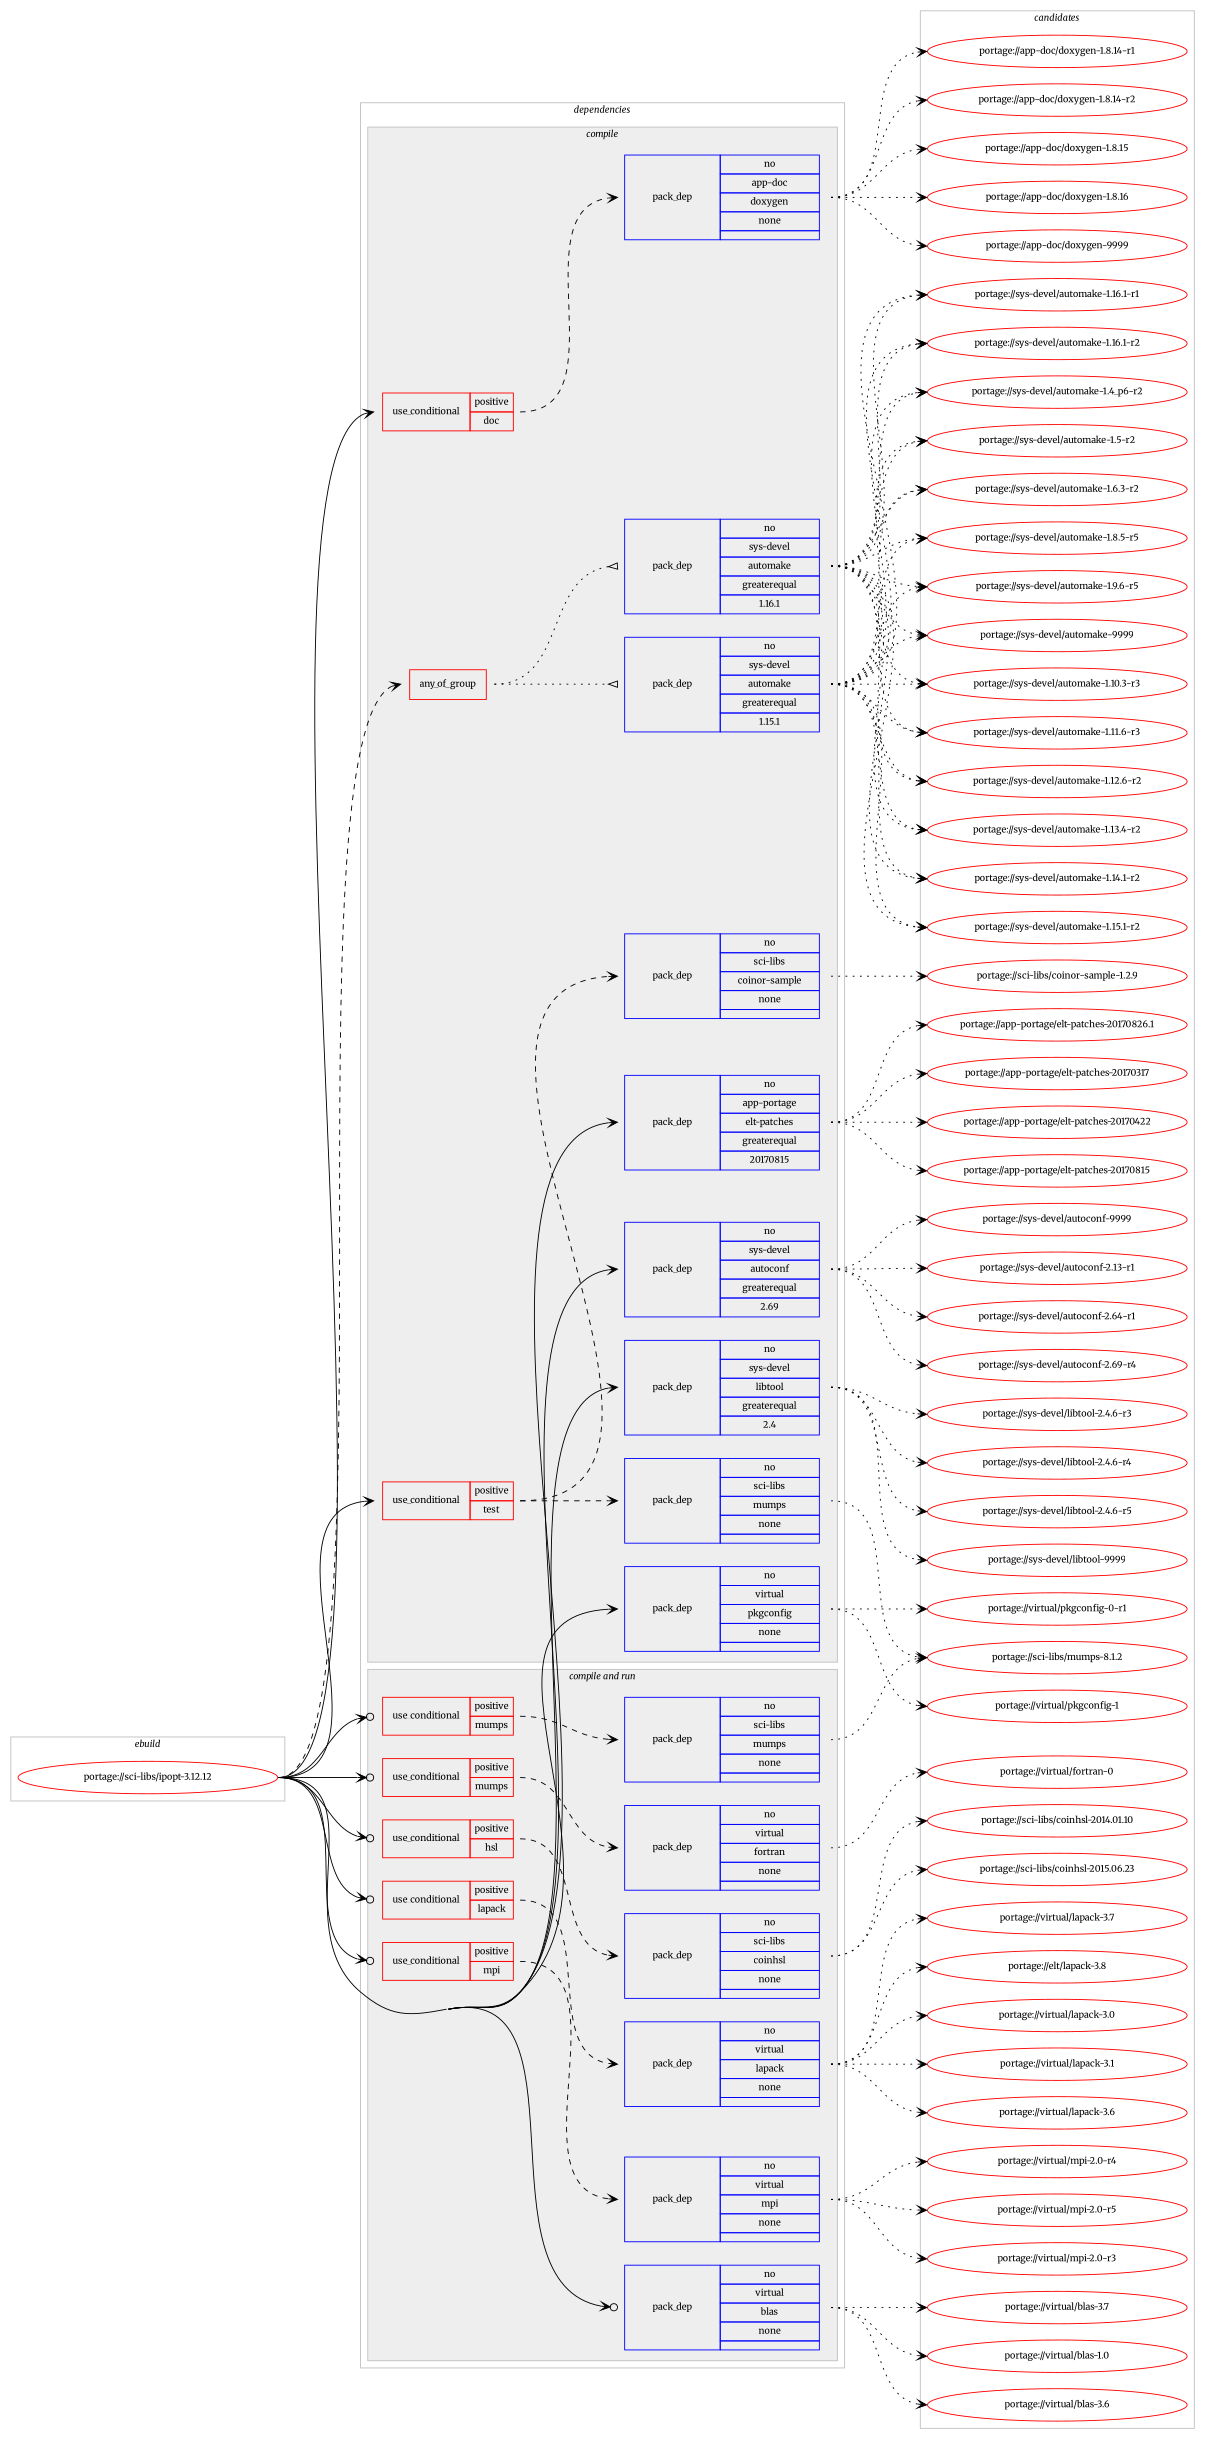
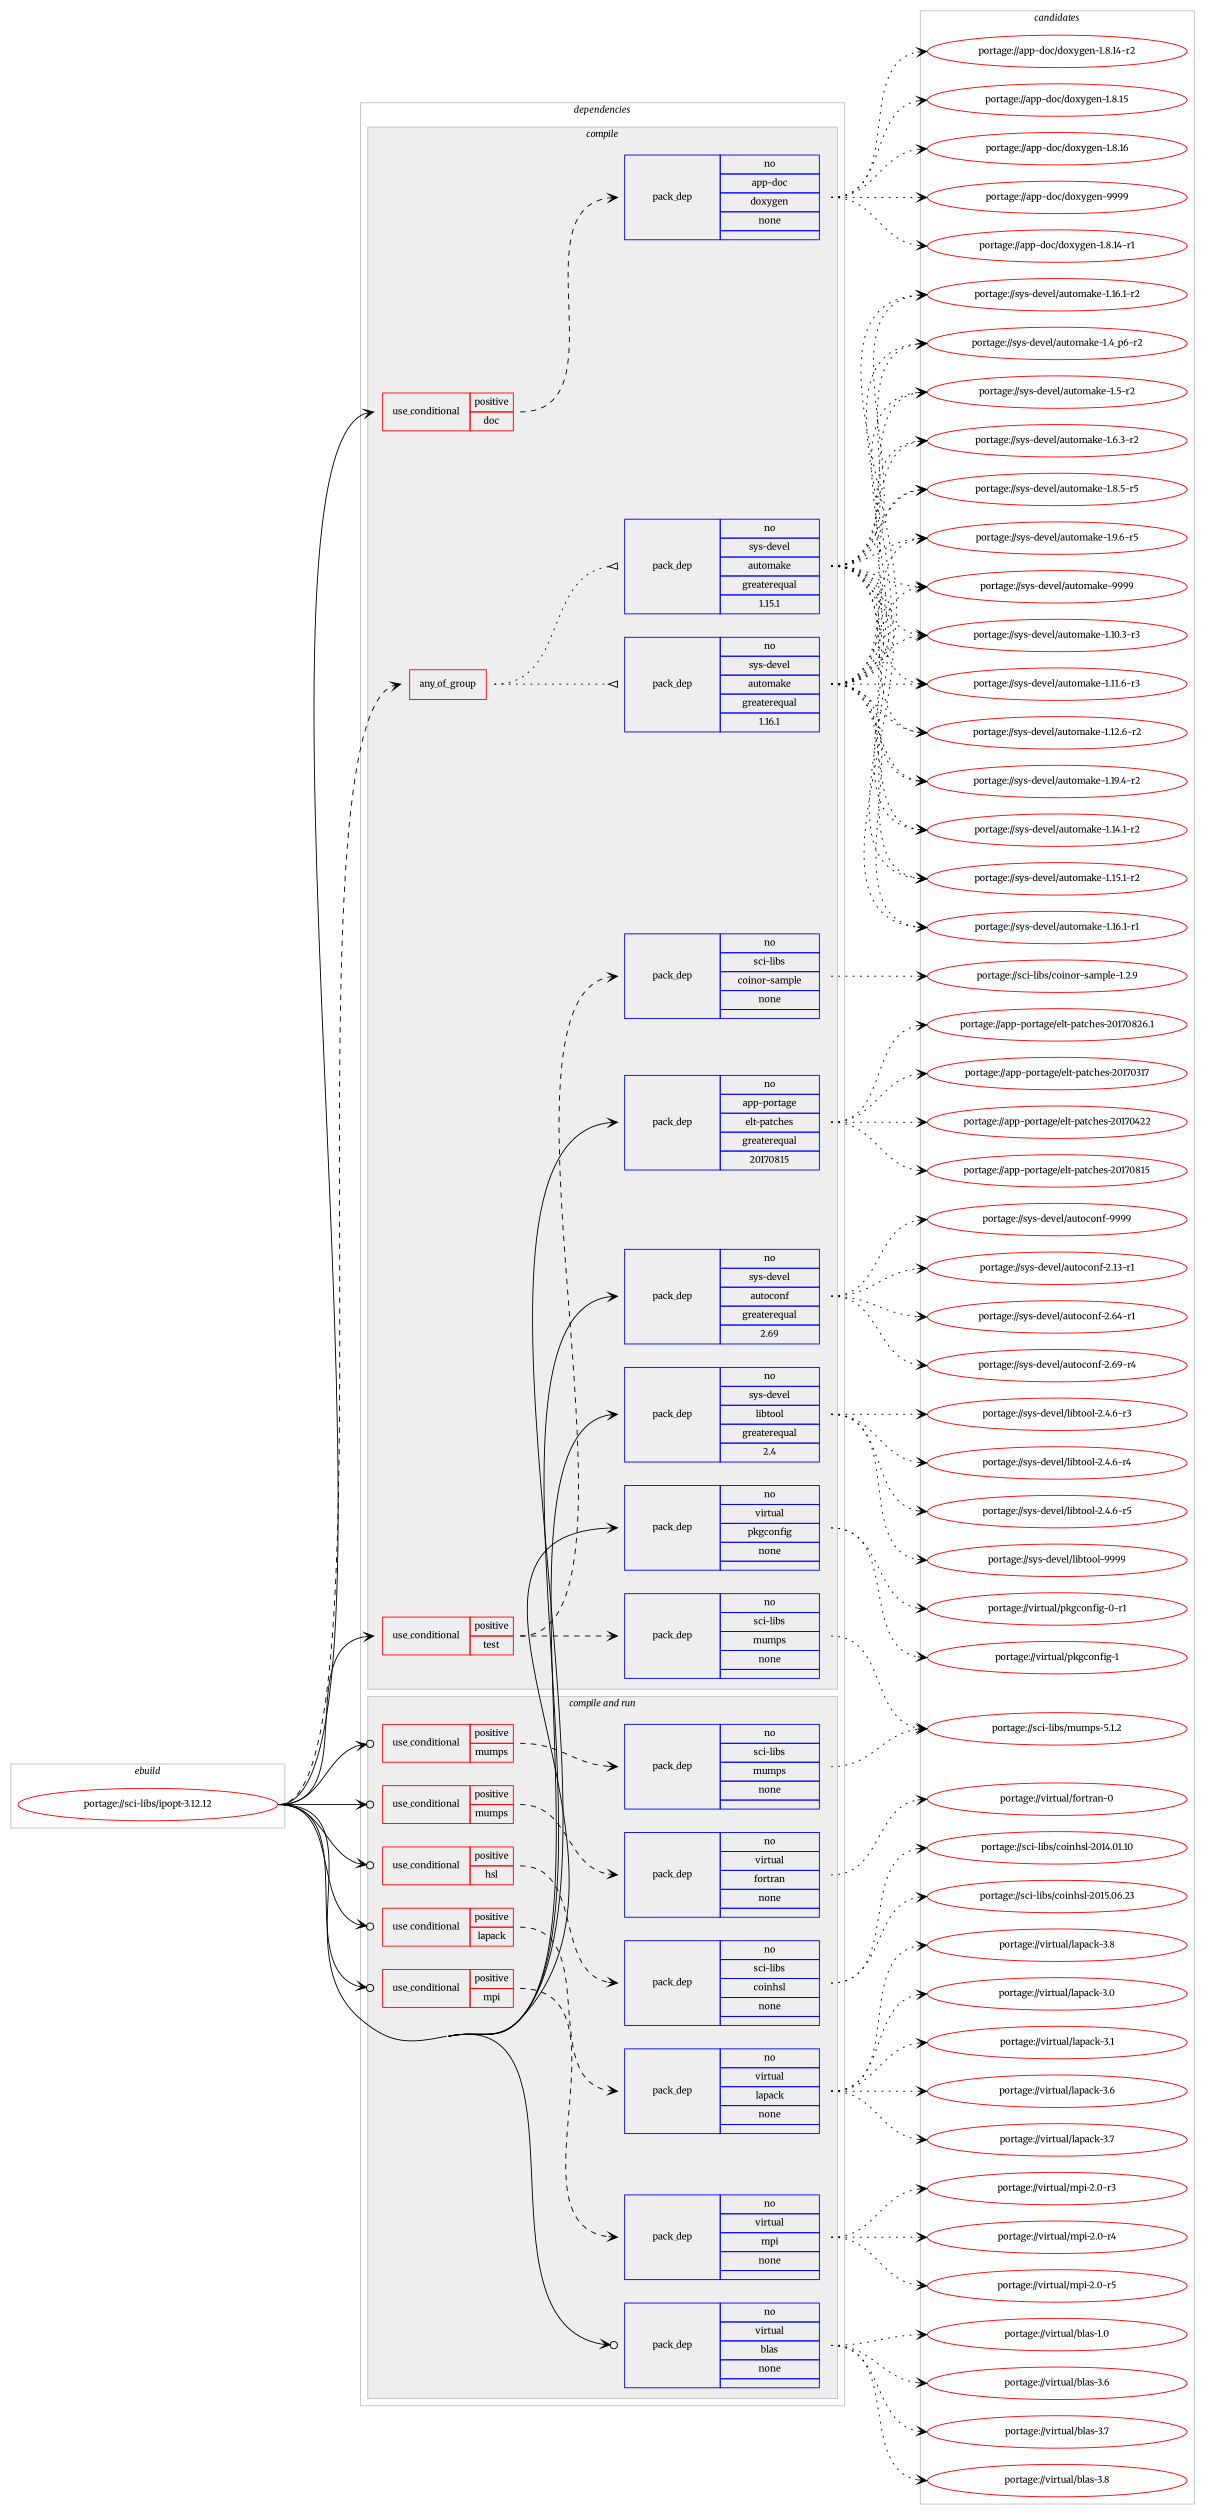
(1057, 830) -> (1057, 782)
(1057, 1658) -> (1057, 1729)
(1057, 1967) -> (1057, 1945)
none -> (1057, 2481)
